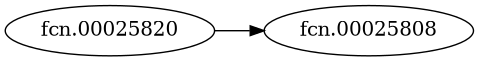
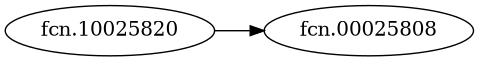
(110, 31) -> (110, 31)
